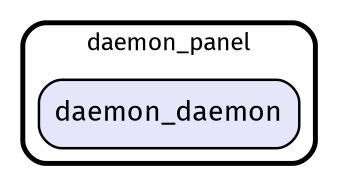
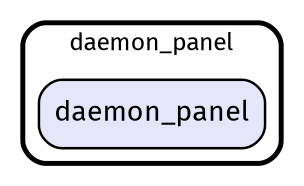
(169, 114) -> (152, 114)
